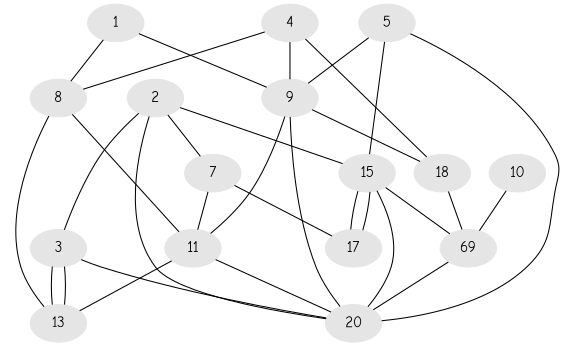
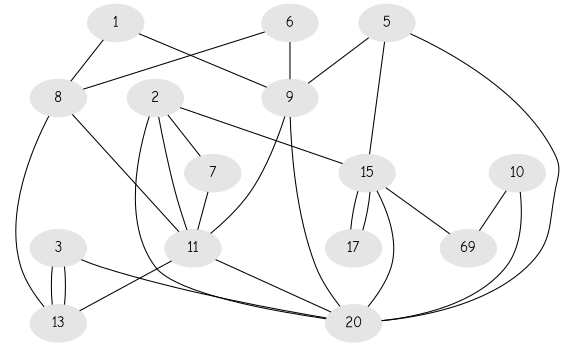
(290, 23) -> (290, 23)
(94, 166) -> (171, 174)
(442, 173) -> none
(283, 211) -> none
(411, 286) -> (484, 287)
